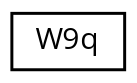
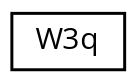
(68, 42) -> (68, 42)
